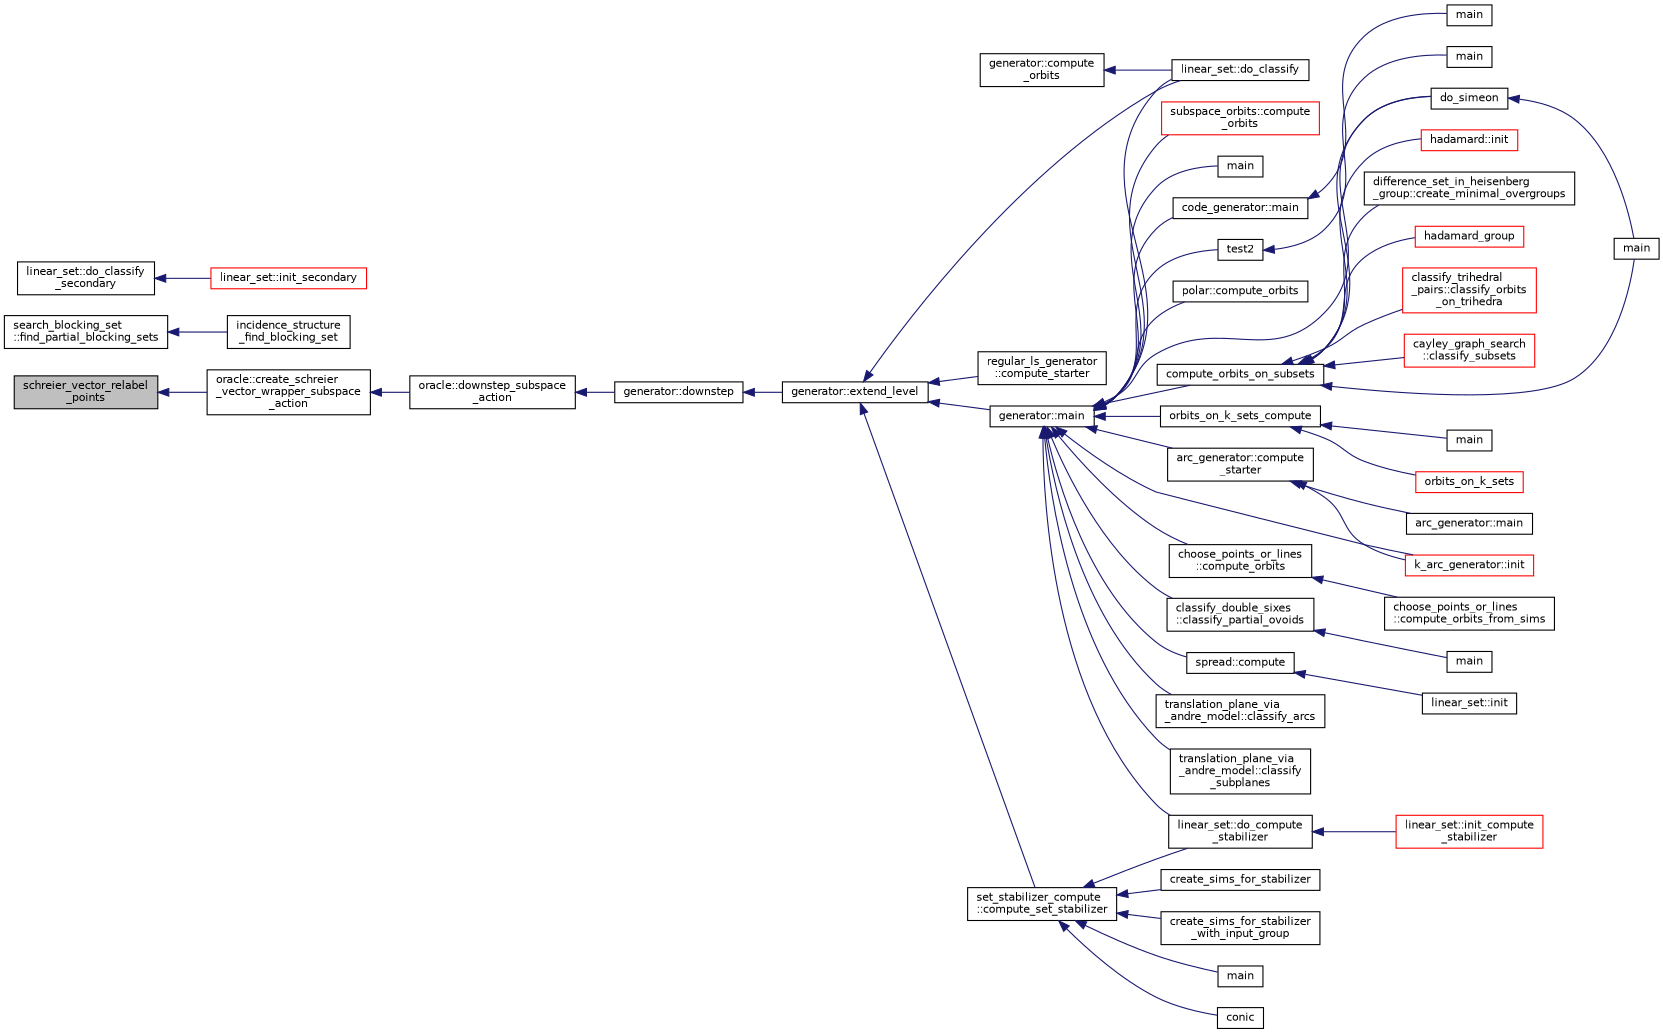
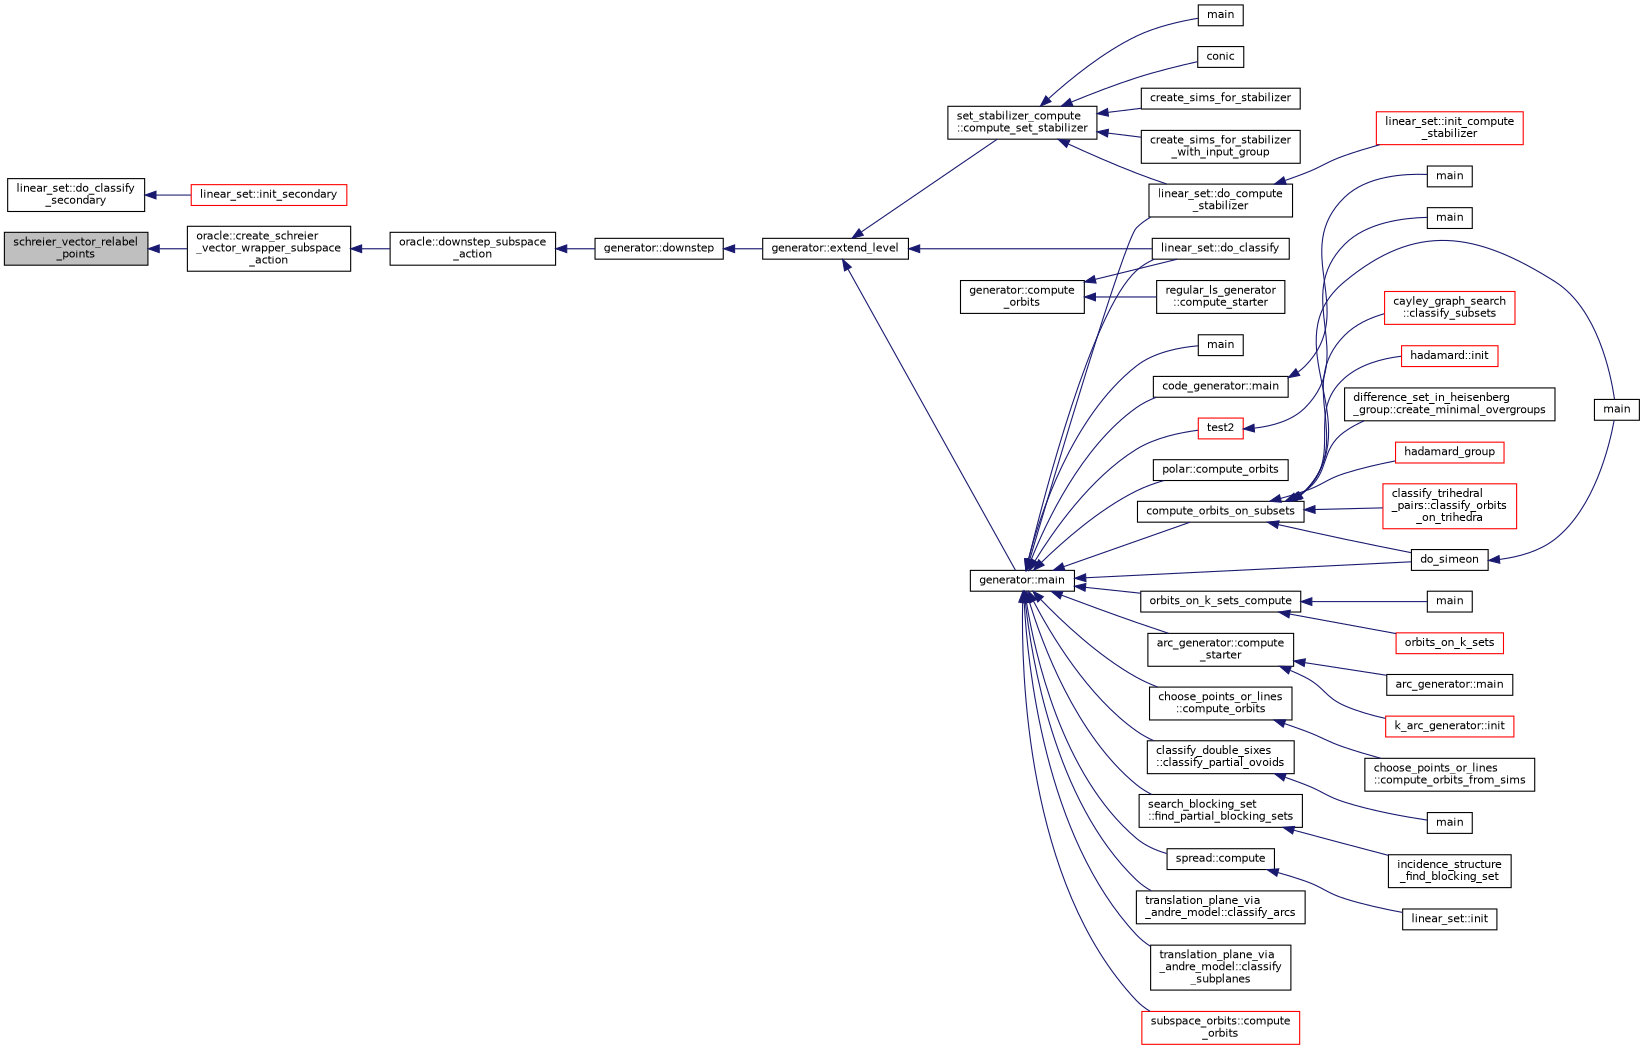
(1240, 250) -> (1221, 428)
(959, 379) -> (1126, 297)
(1232, 511) -> (1075, 709)
